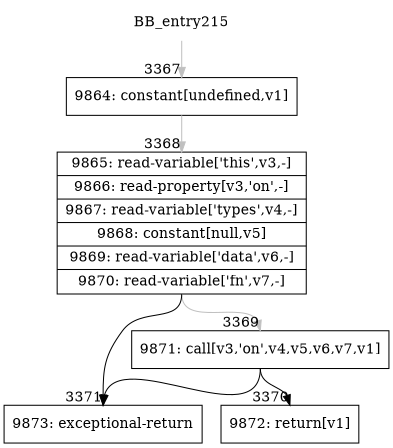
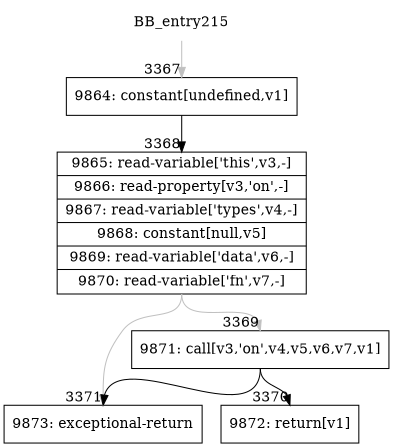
(182, 129) -> (182, 129)
(125, 328) -> (125, 328)
